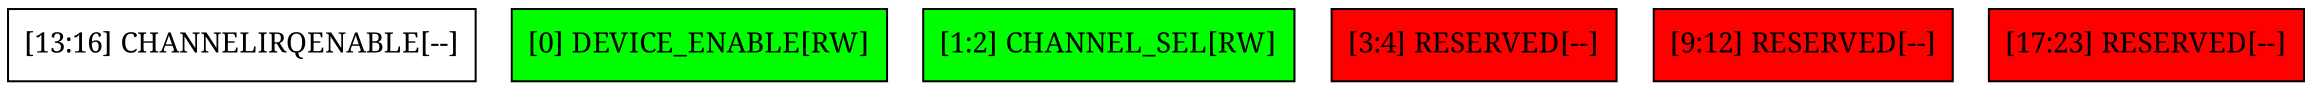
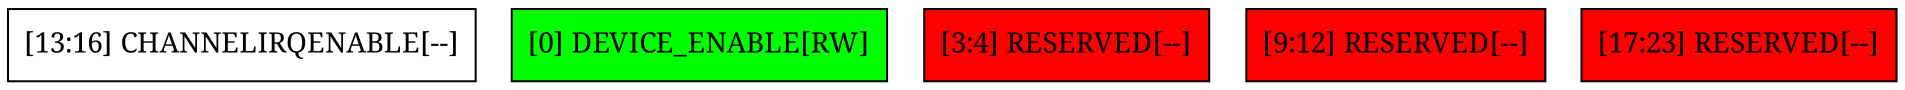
(1109, 45) -> none
